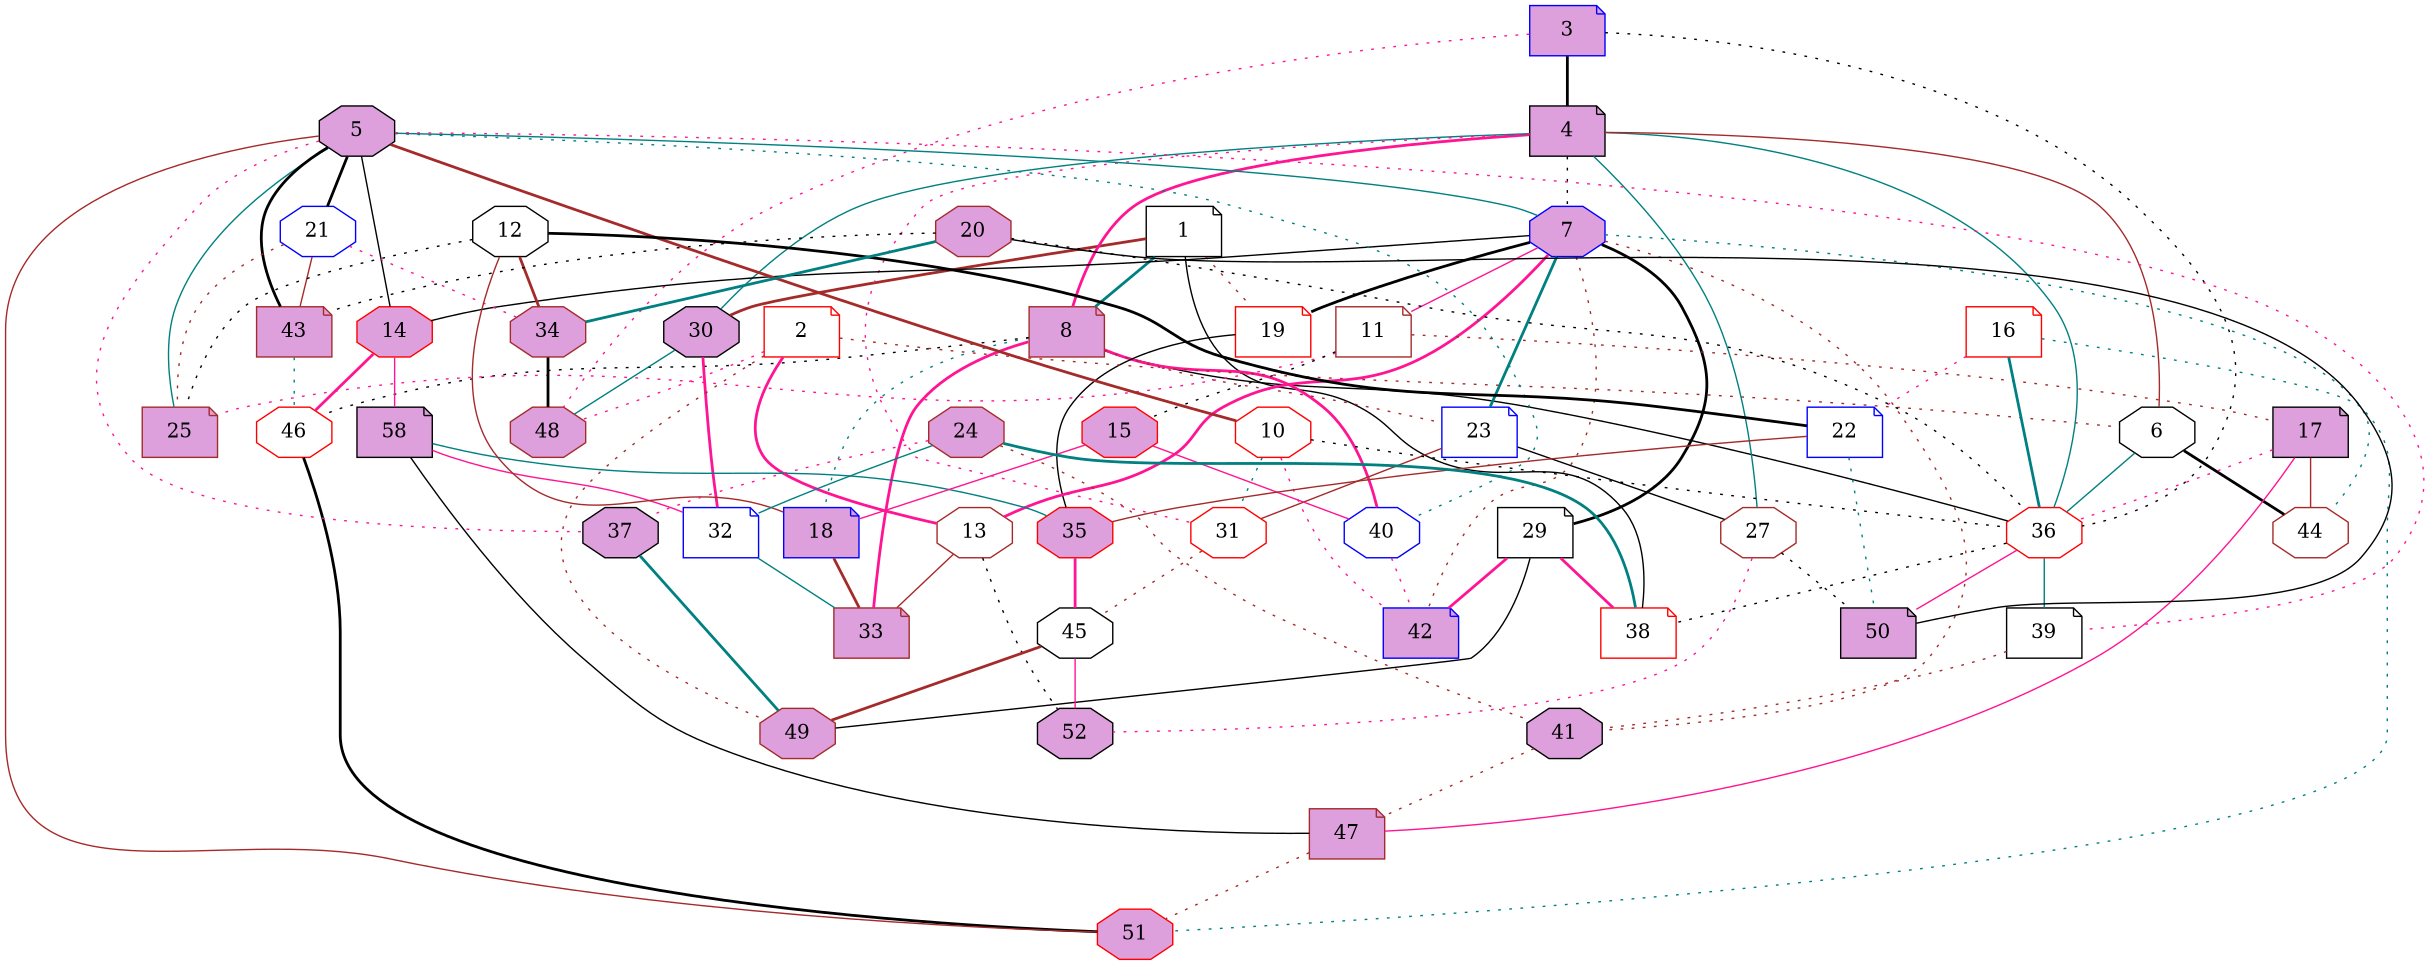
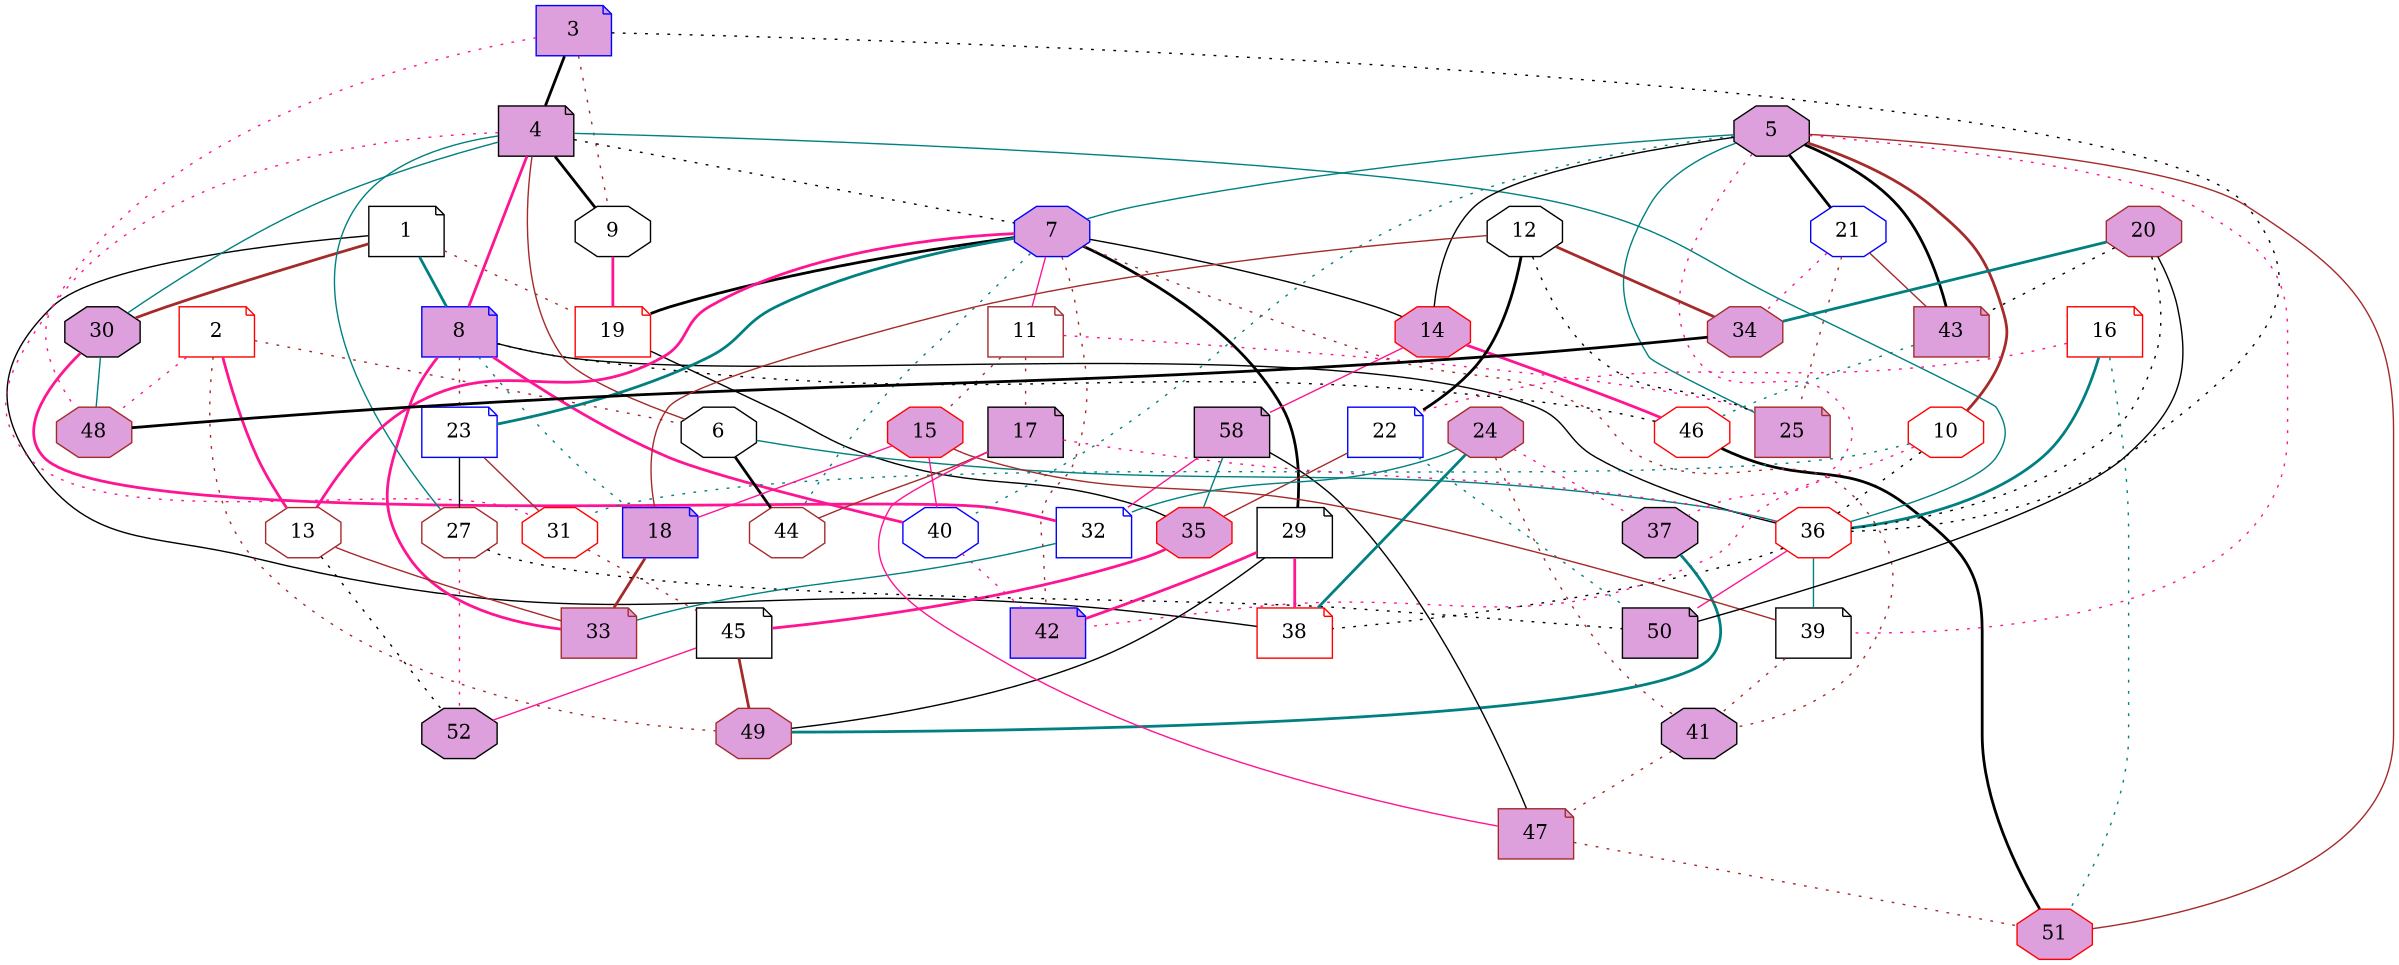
none -> (613, 231)
(1067, 332) -> (459, 332)
(1225, 391) -> (964, 393)
none -> (1369, 513)
(1075, 633) -> (734, 633)
